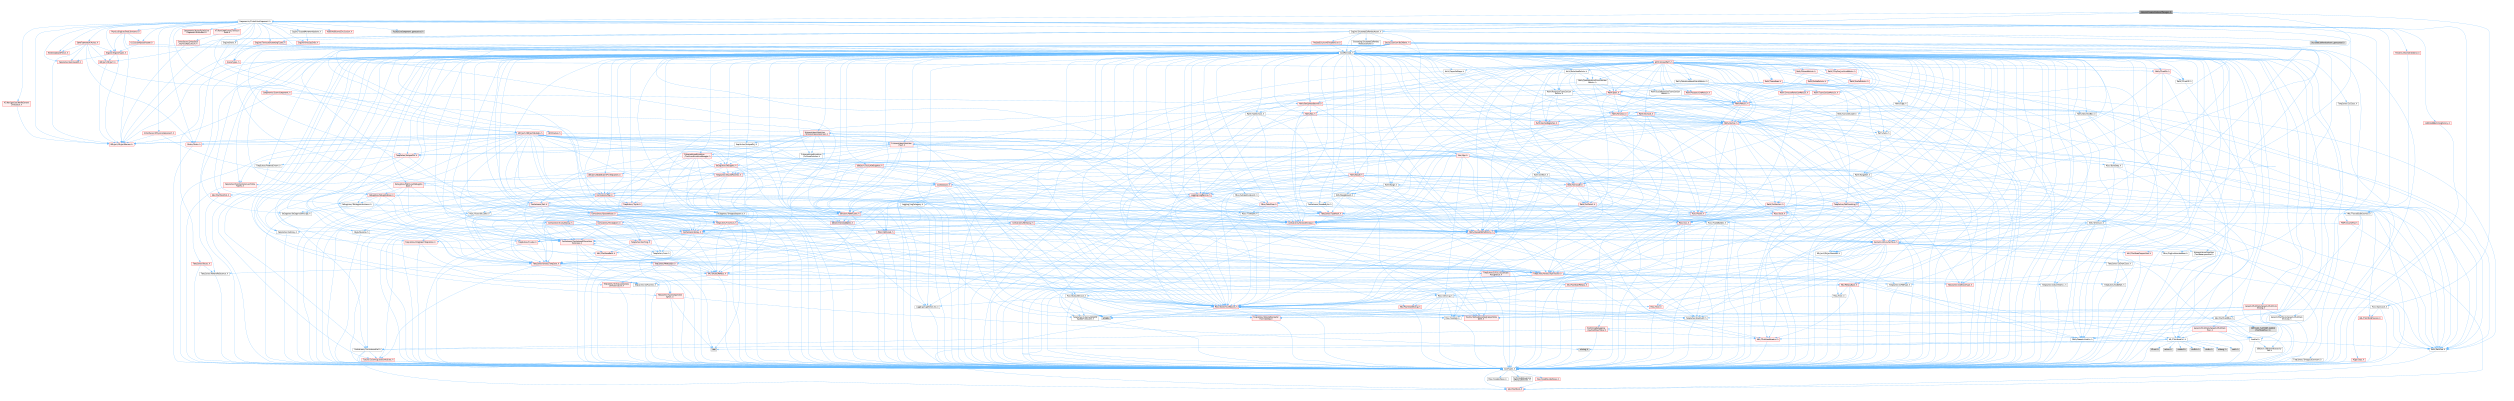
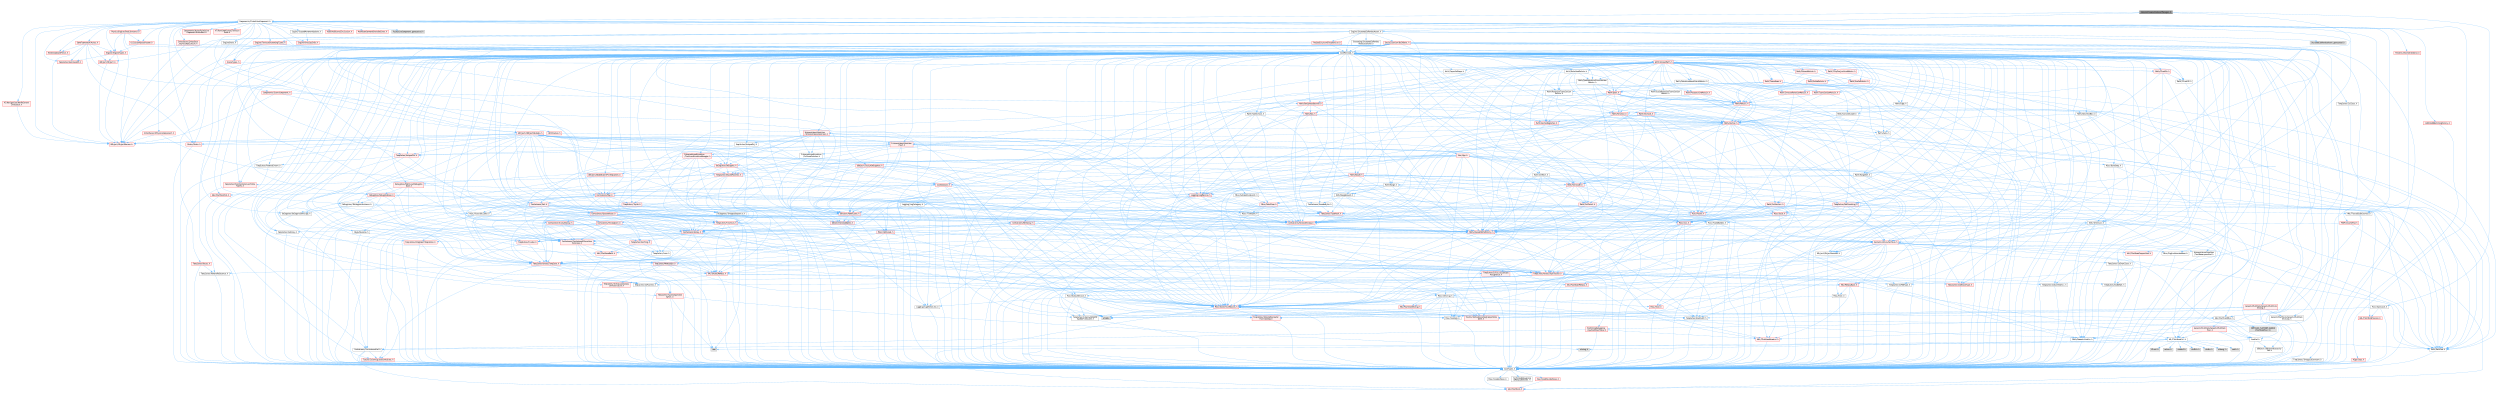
none -> (372, 32)
(208, 37) -> (203, 24)
